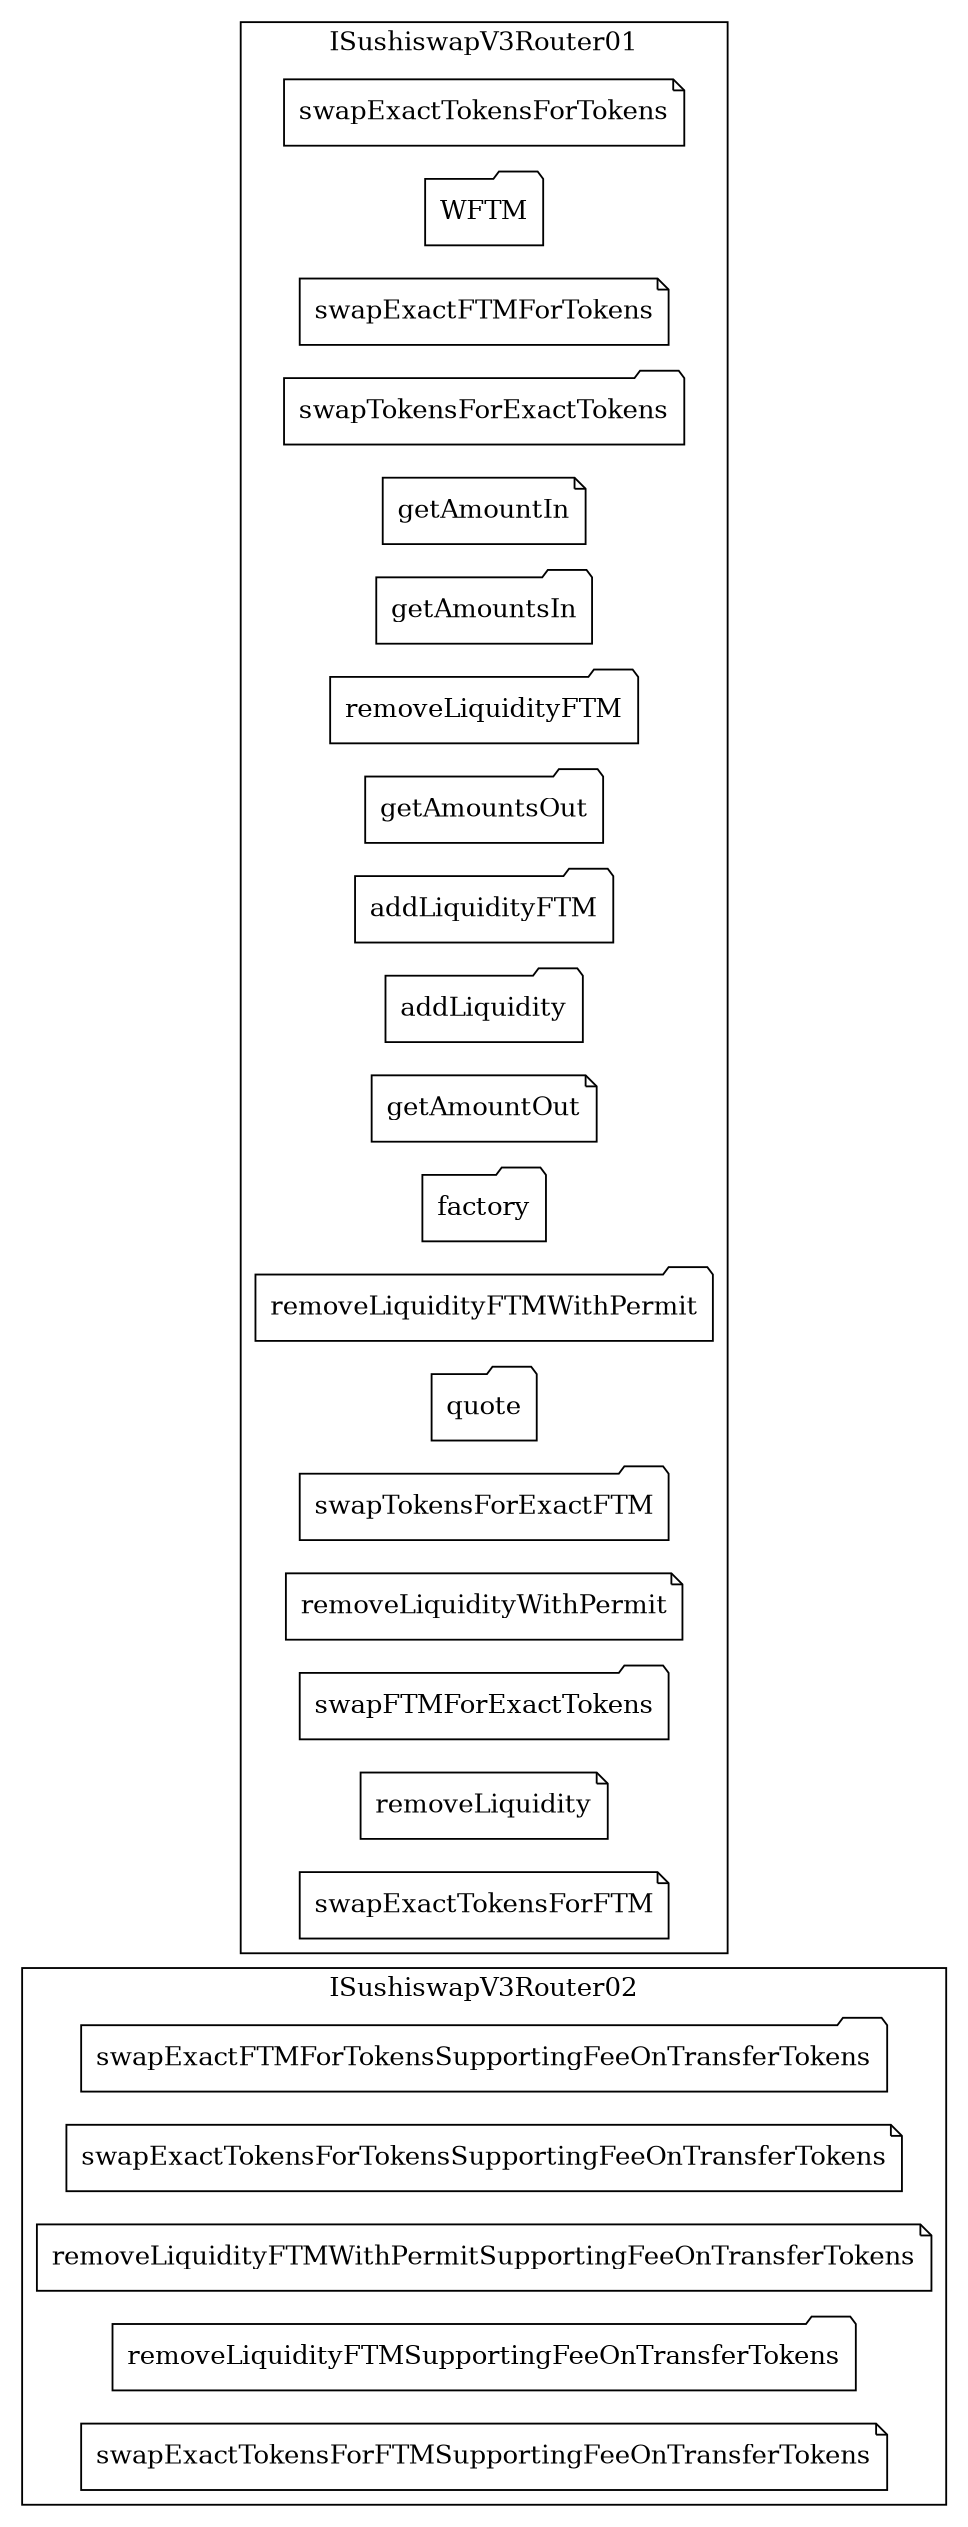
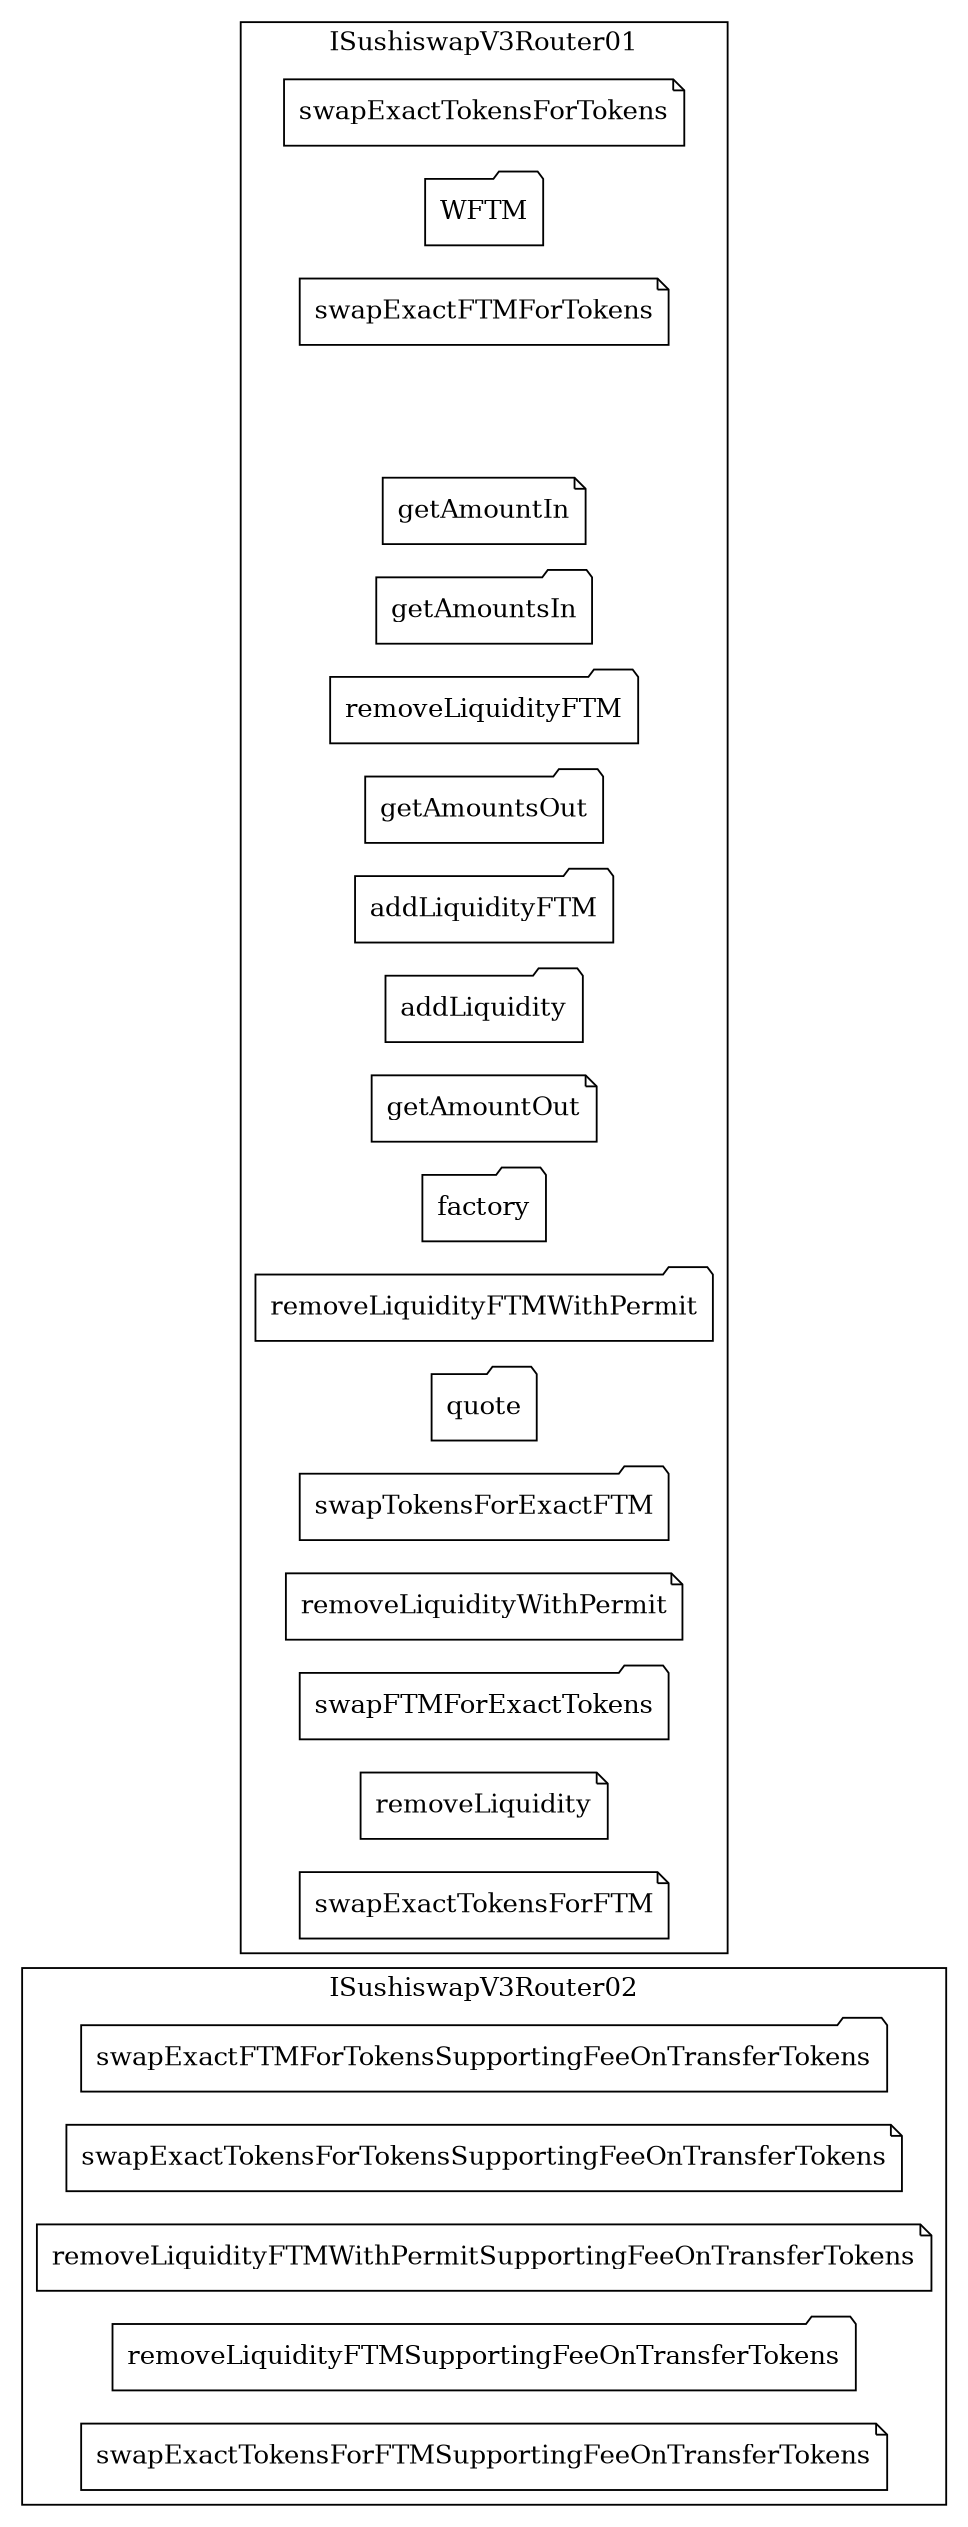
(484, 411) -> none
